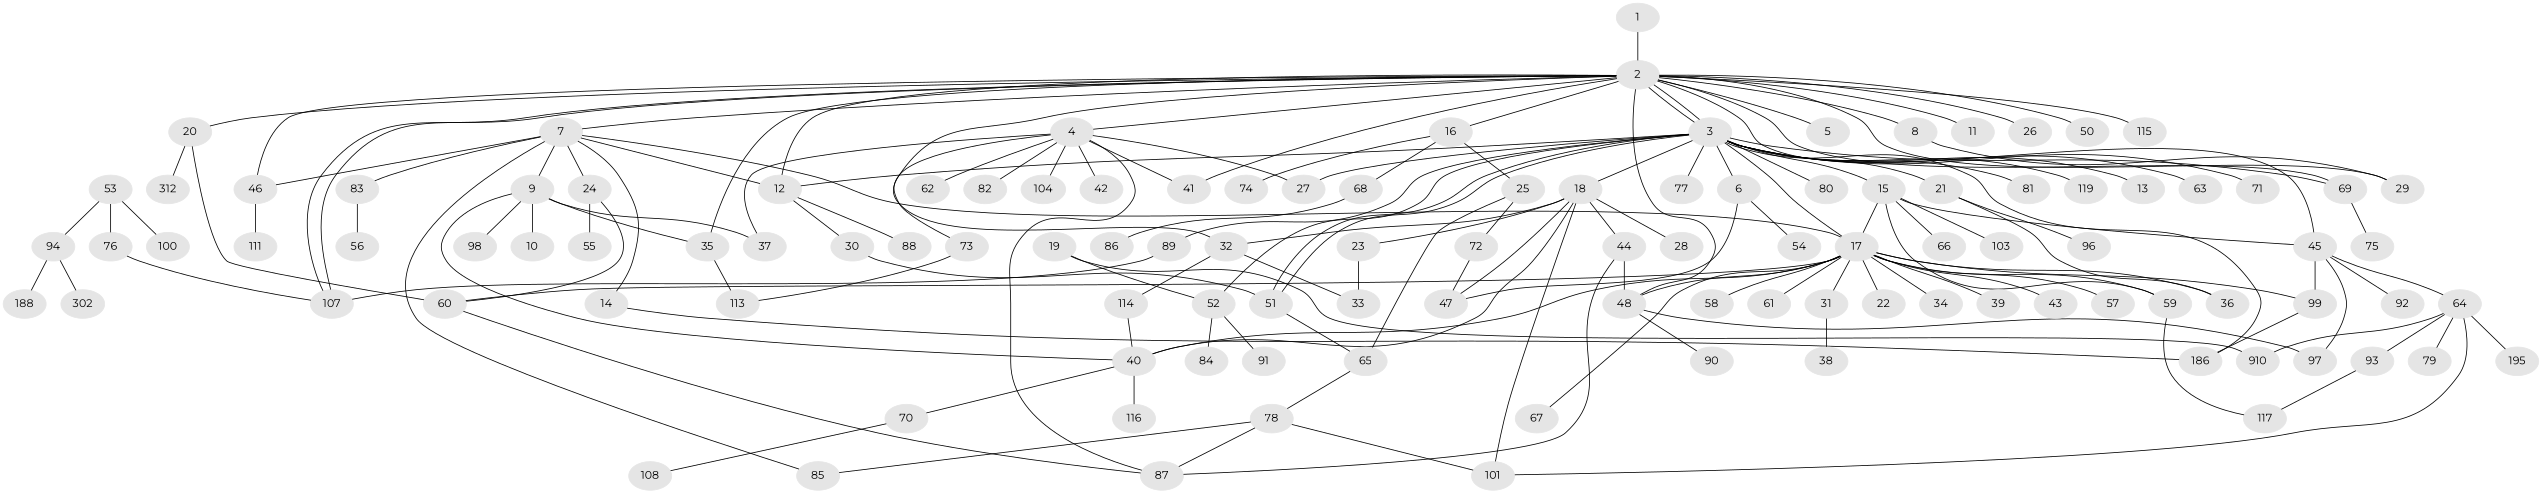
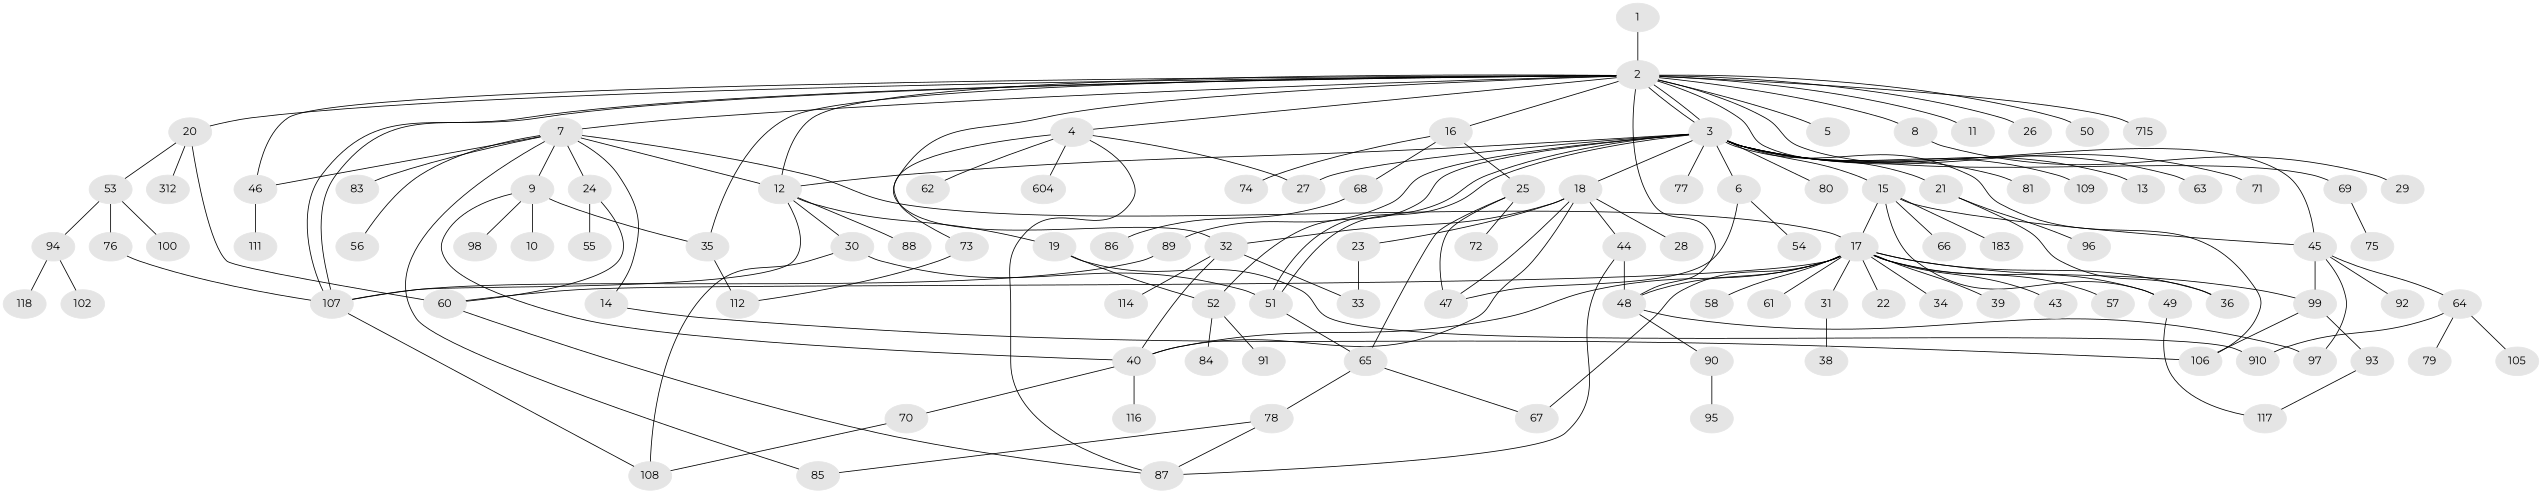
(2145, 132) -> (2145, 132)
(1903, 151) -> none
(2028, 160) -> none
none -> (150, 161)
(985, 189) -> none
(1043, 189) -> (1043, 189)
(1101, 189) -> none
(1189, 189) -> none
(2086, 189) -> (2086, 189)
(1783, 190) -> none
(357, 218) -> (431, 169)
none -> (909, 221)
(765, 247) -> none
(2002, 247) -> (2002, 247)
(1461, 275) -> (1445, 237)
none -> (605, 285)
(25, 304) -> (25, 304)
(83, 304) -> (83, 304)
(738, 304) -> (738, 304)
(2170, 304) -> (2170, 304)
none -> (692, 310)
(1130, 333) -> (1176, 301)
(2416, 333) -> (2350, 339)
(2200, 361) -> (2200, 361)
(2517, 361) -> (2517, 361)
none -> (491, 390)
none -> (1451, 390)
none -> (1712, 419)
(1493, 476) -> none
